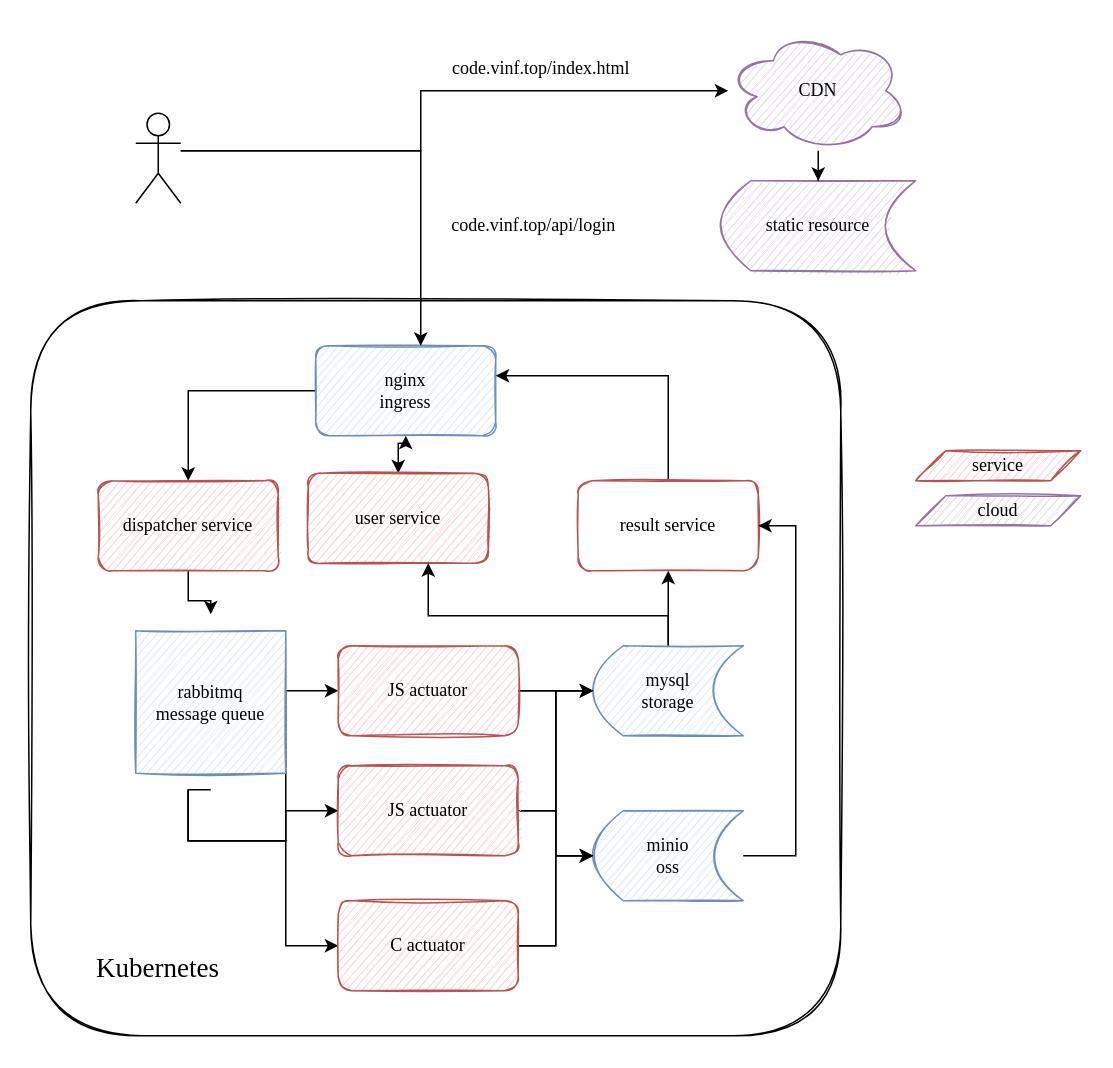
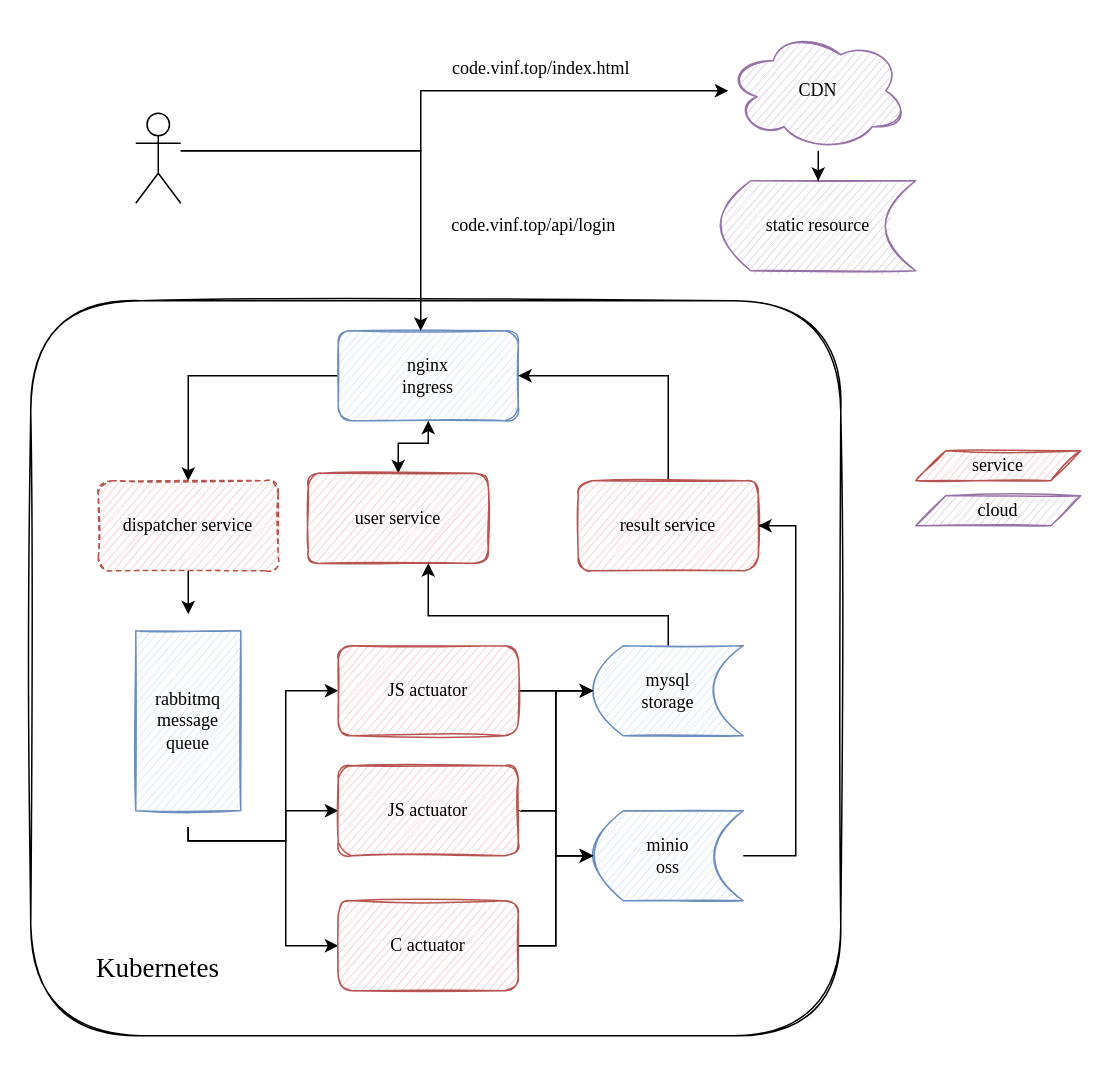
(406, 391) -> (428, 376)
(188, 526) -> (188, 526)
(668, 526) -> (668, 526)
(668, 596) -> none
(211, 702) -> (188, 721)
